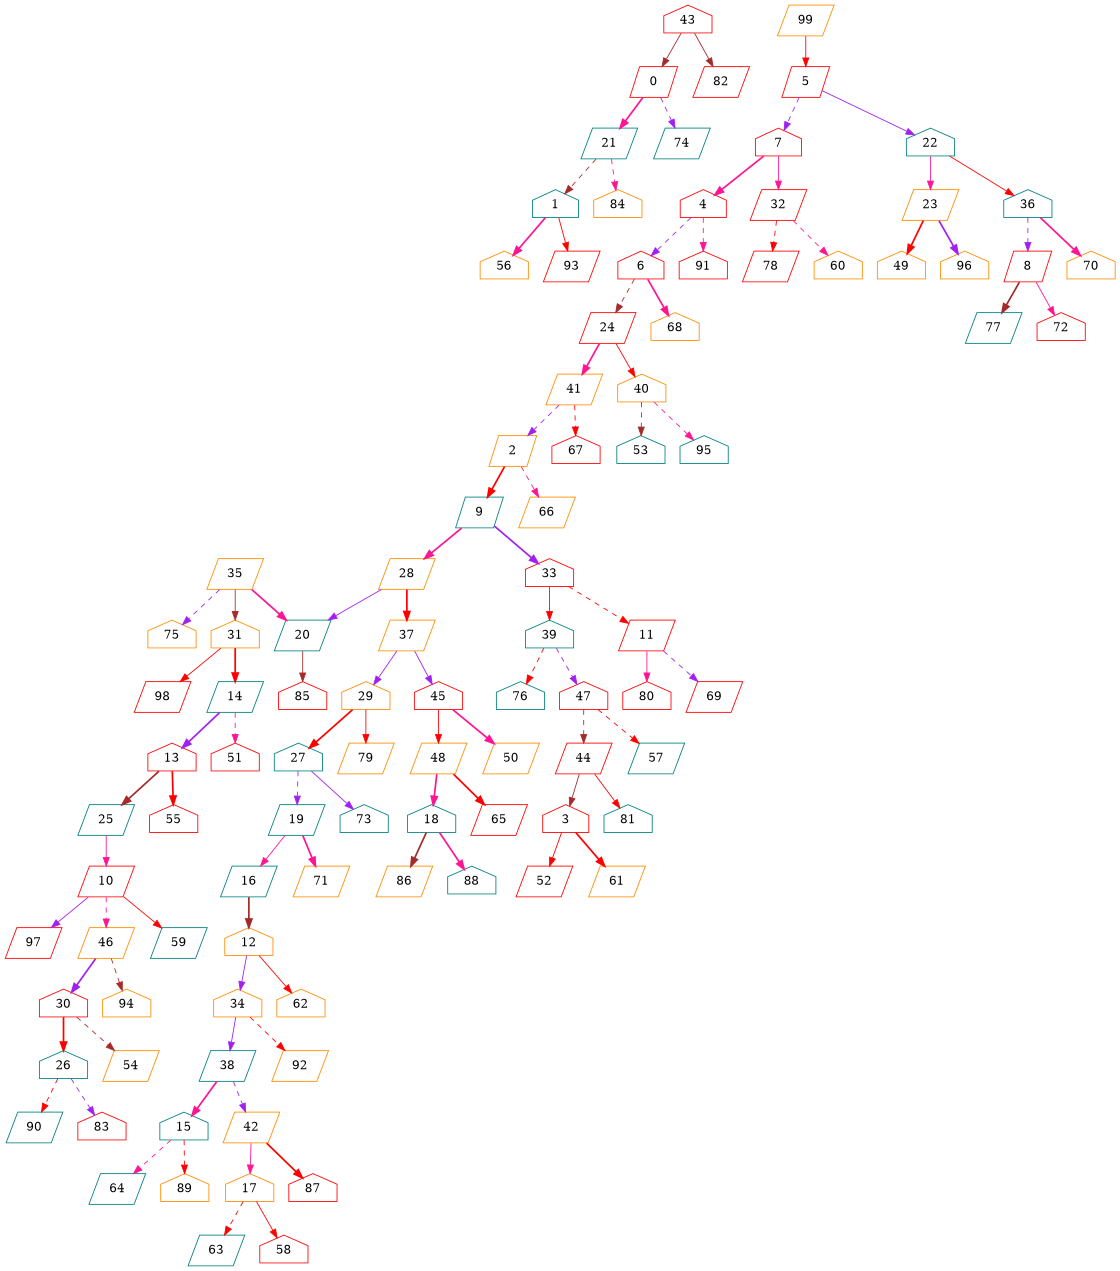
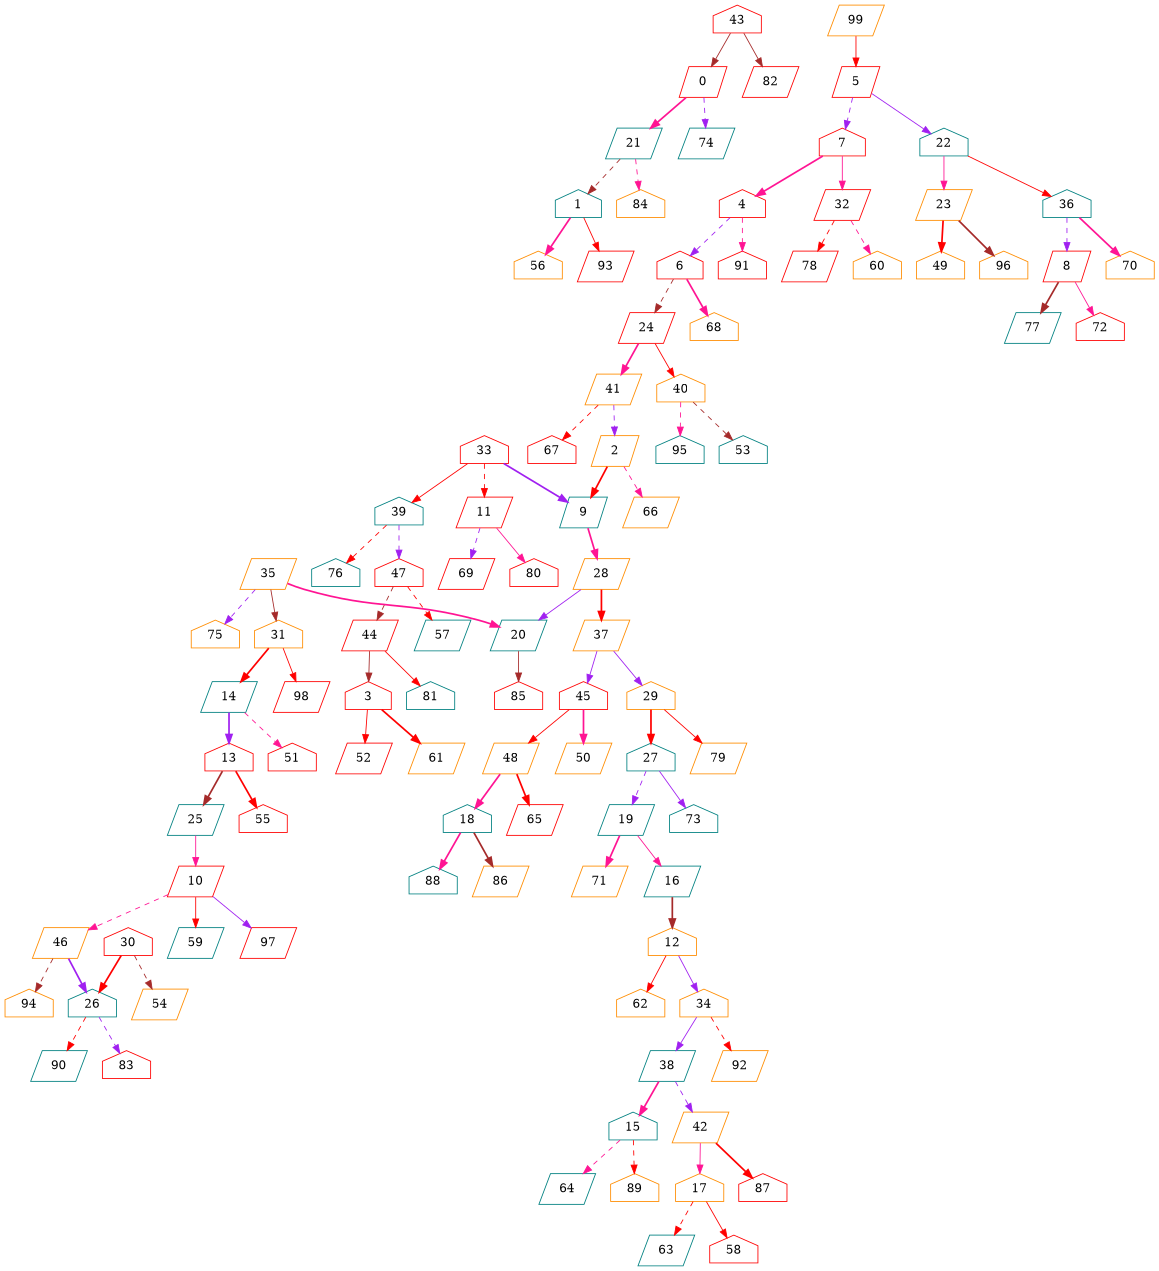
(946, 233) -> (973, 235)
(513, 542) -> (532, 481)
(86, 972) -> (75, 971)
